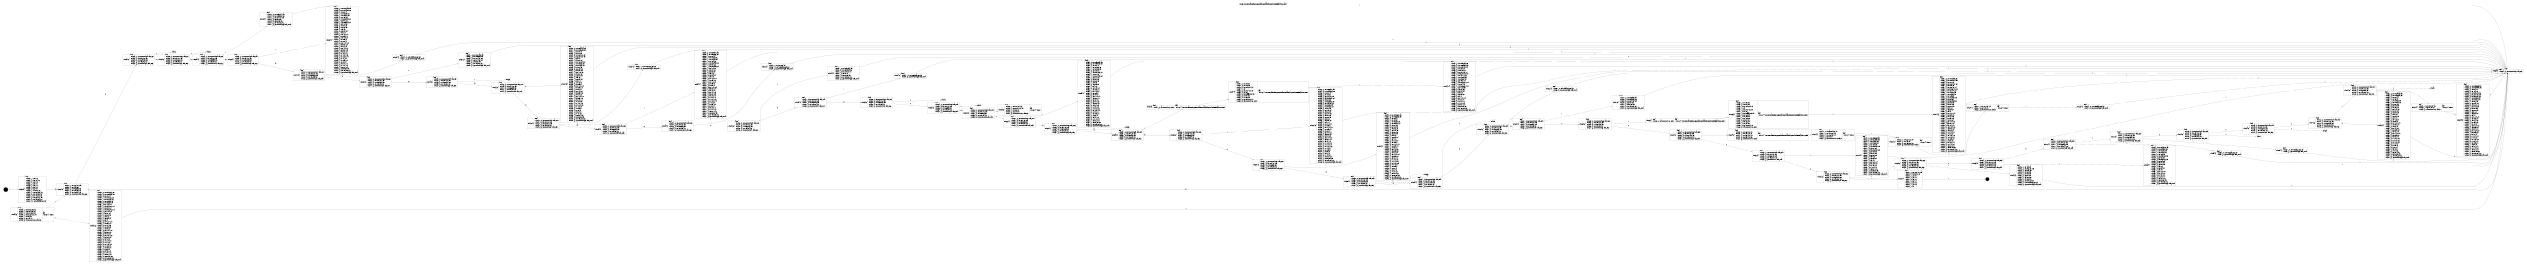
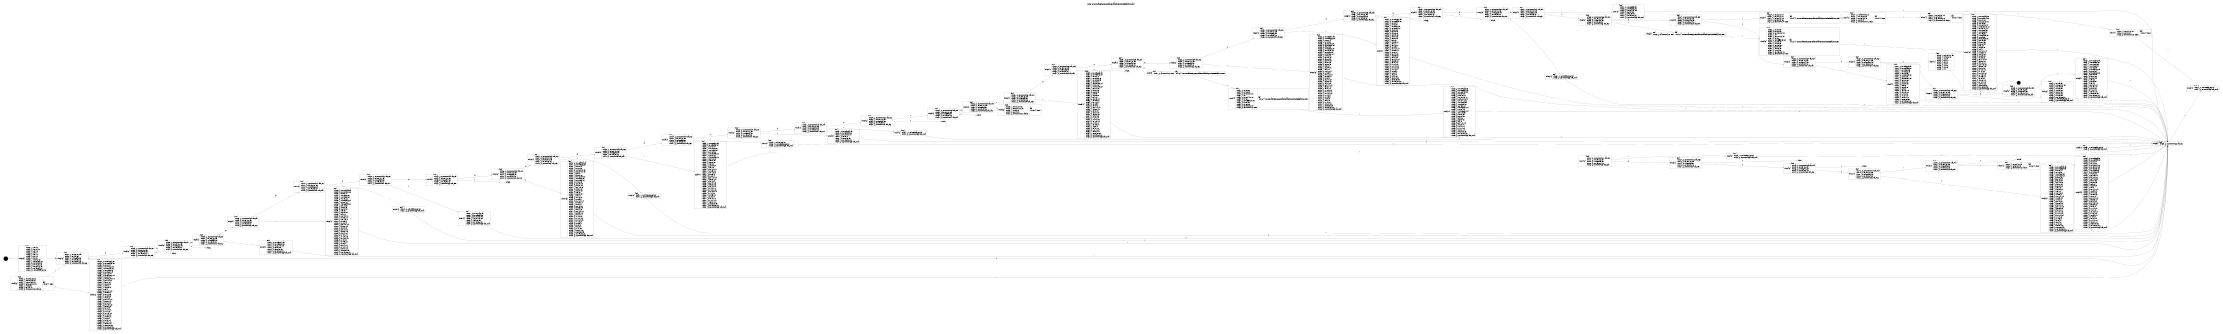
(2307, 83) -> (2185, 117)
(2059, 144) -> none
